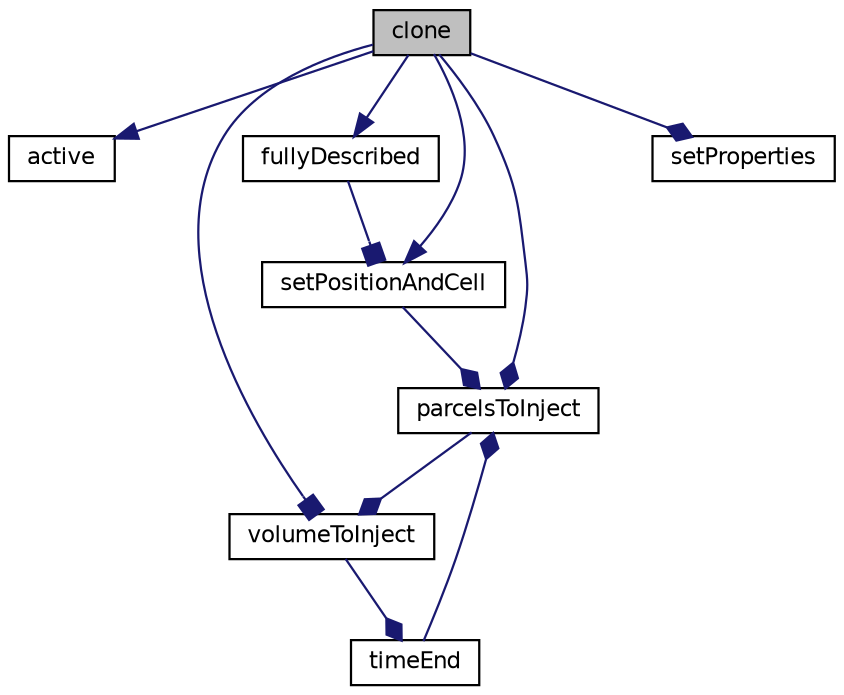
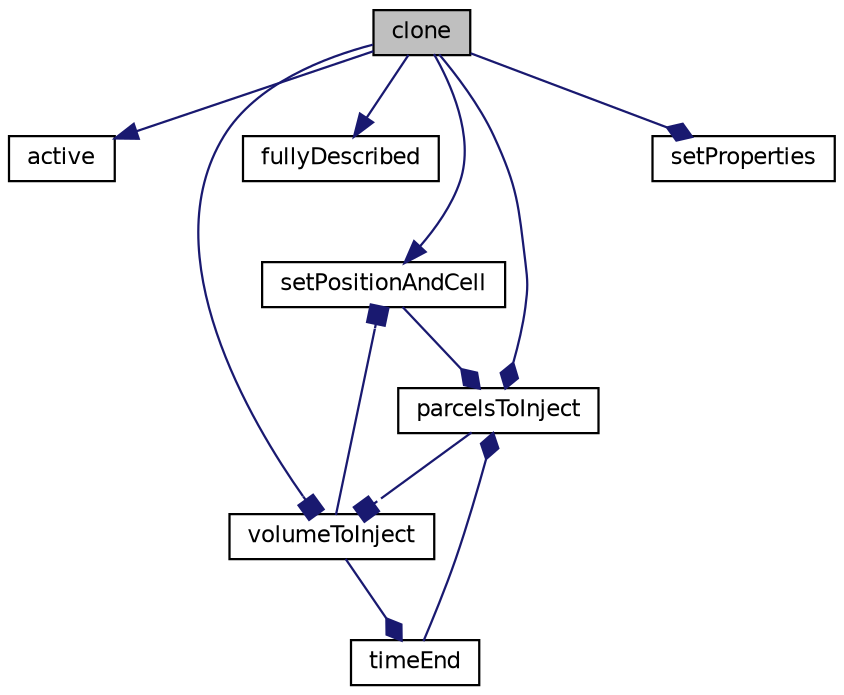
(359, 211) -> (355, 422)
(426, 465) -> (426, 465)
